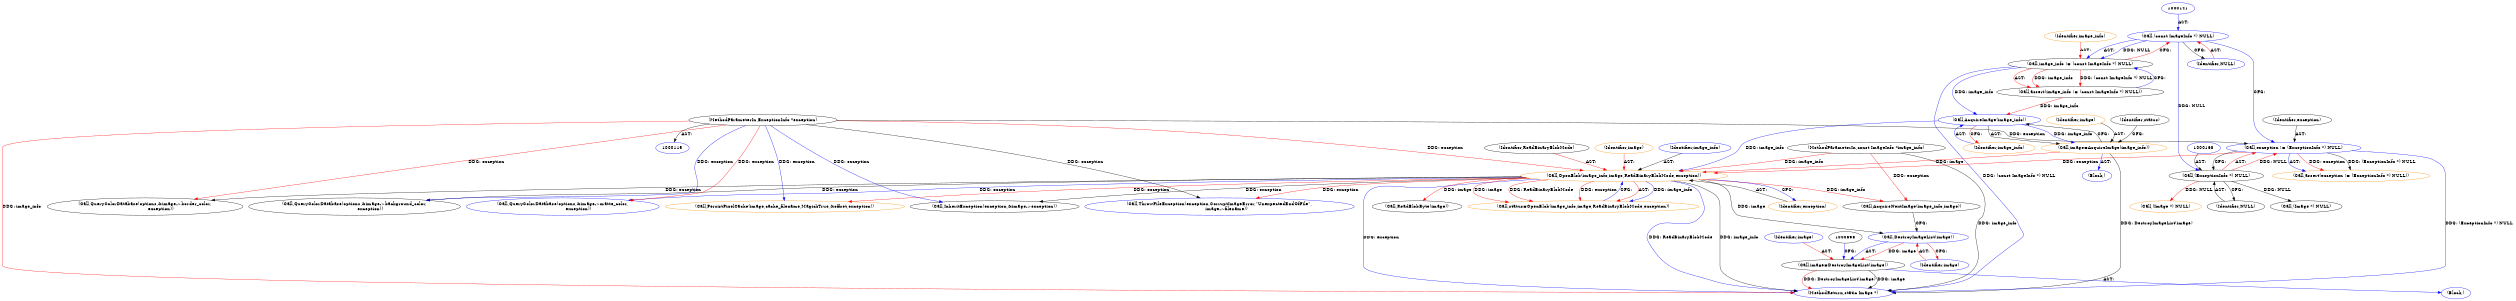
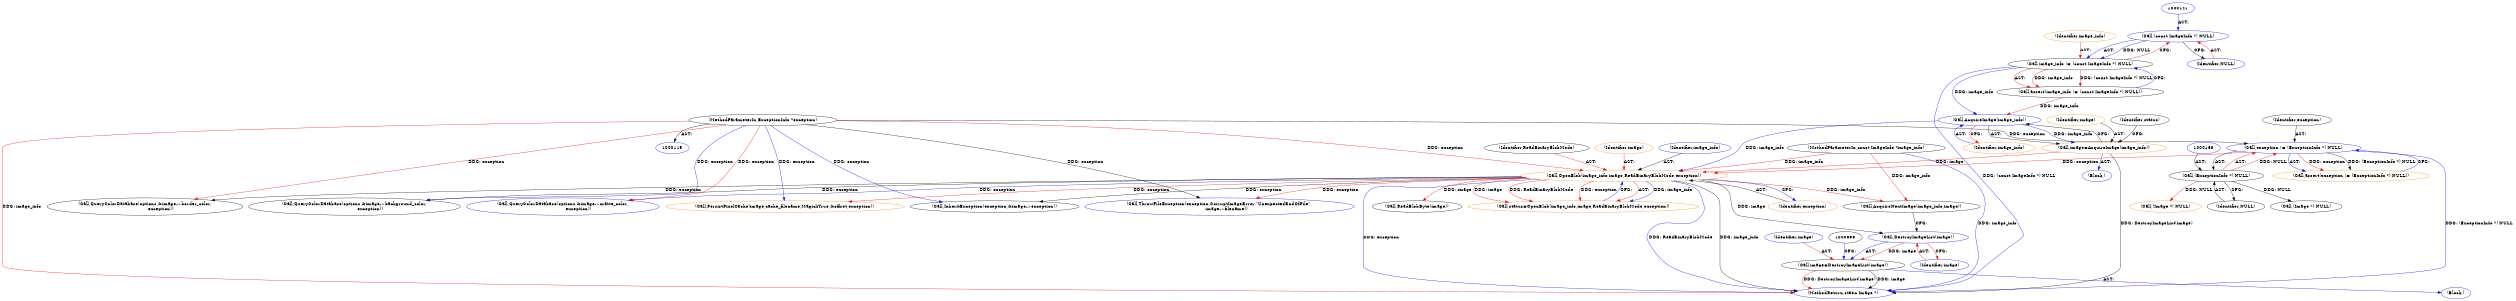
(2254, 79) -> (2414, 158)
(2178, 110) -> none
(2221, 162) -> (2221, 162)
(1911, 176) -> (1911, 176)
(1976, 227) -> (1976, 227)
